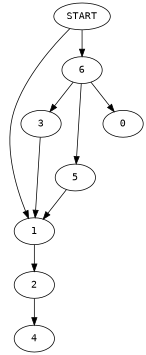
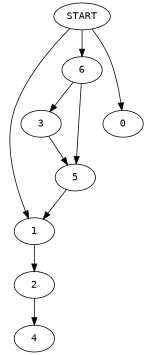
(100, 94) -> (112, 64)
(38, 174) -> (56, 147)
